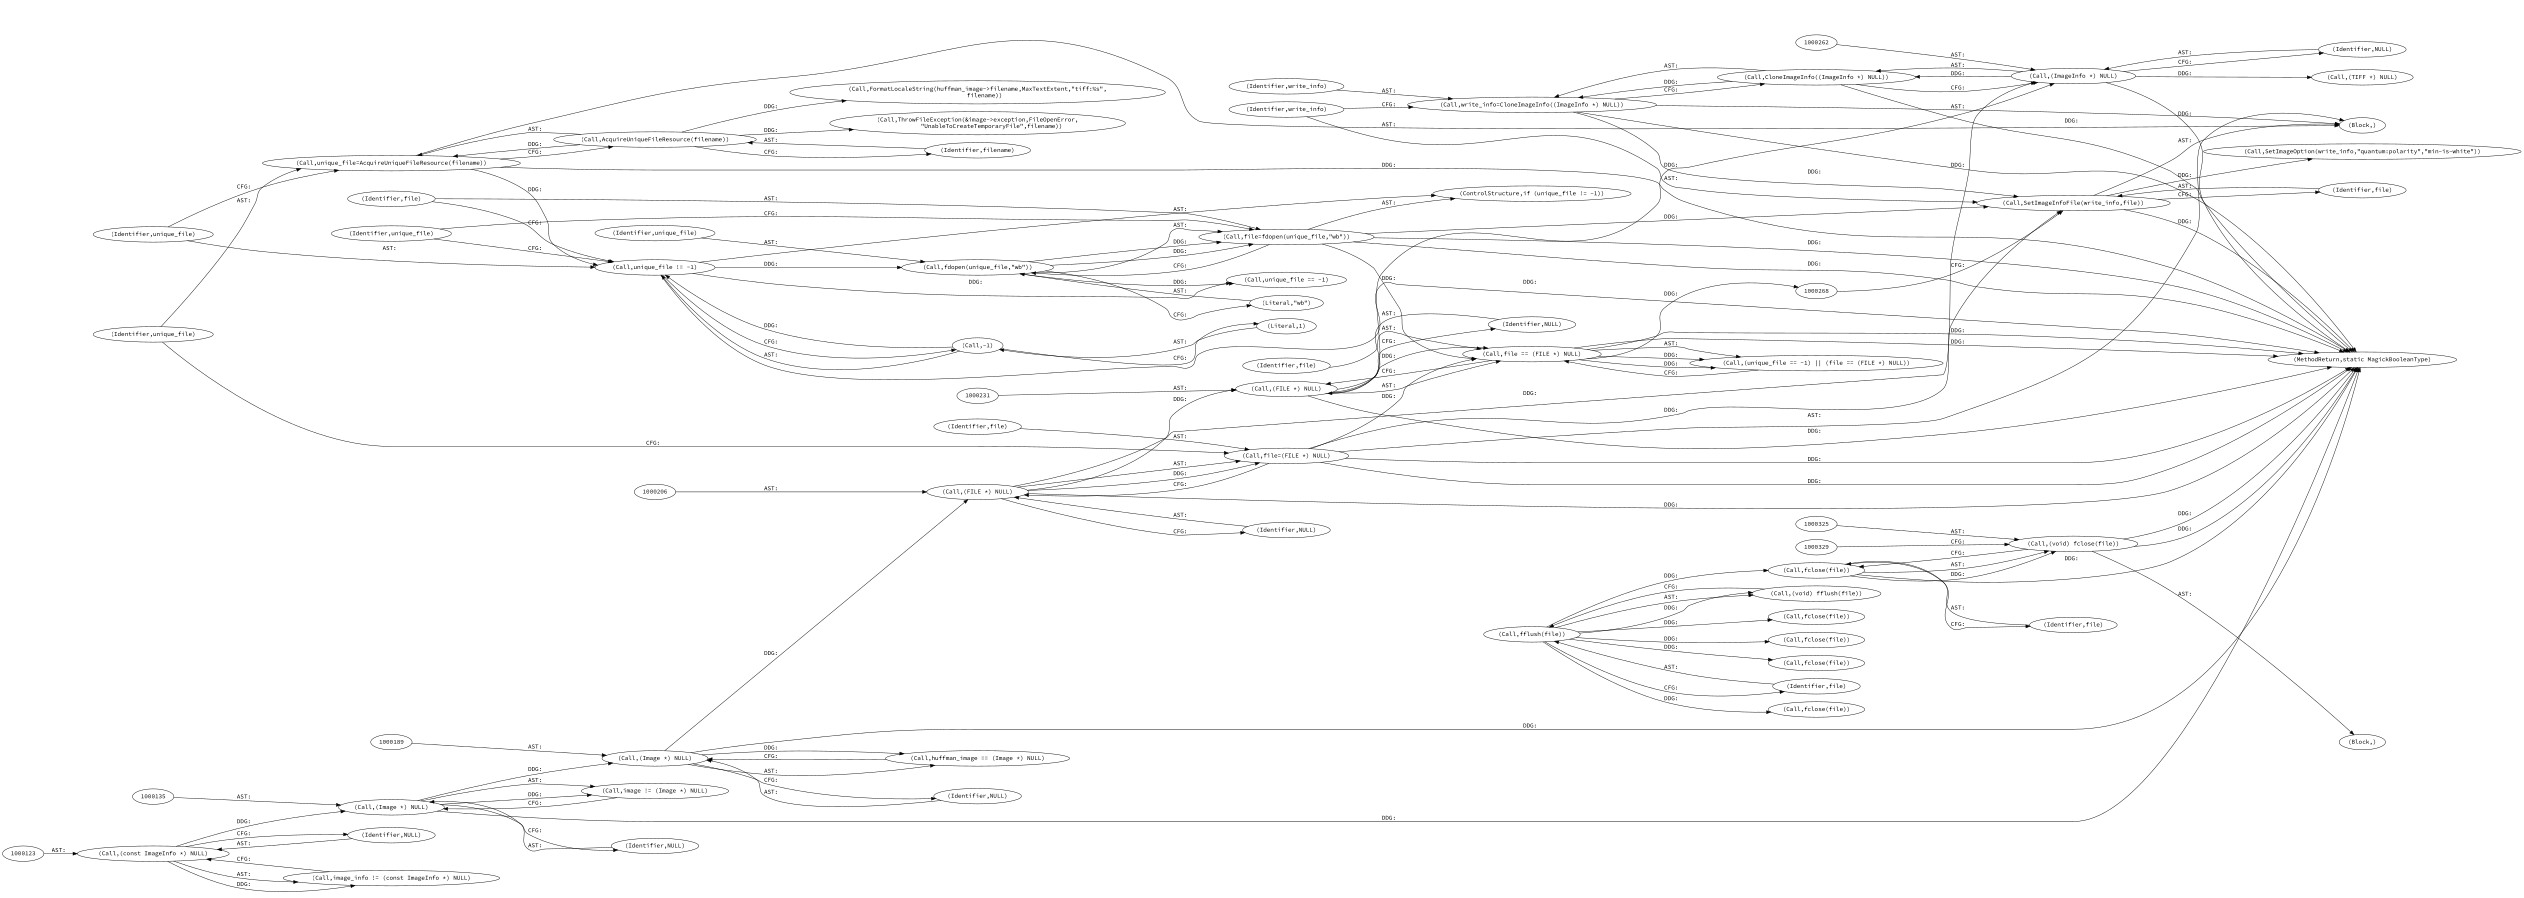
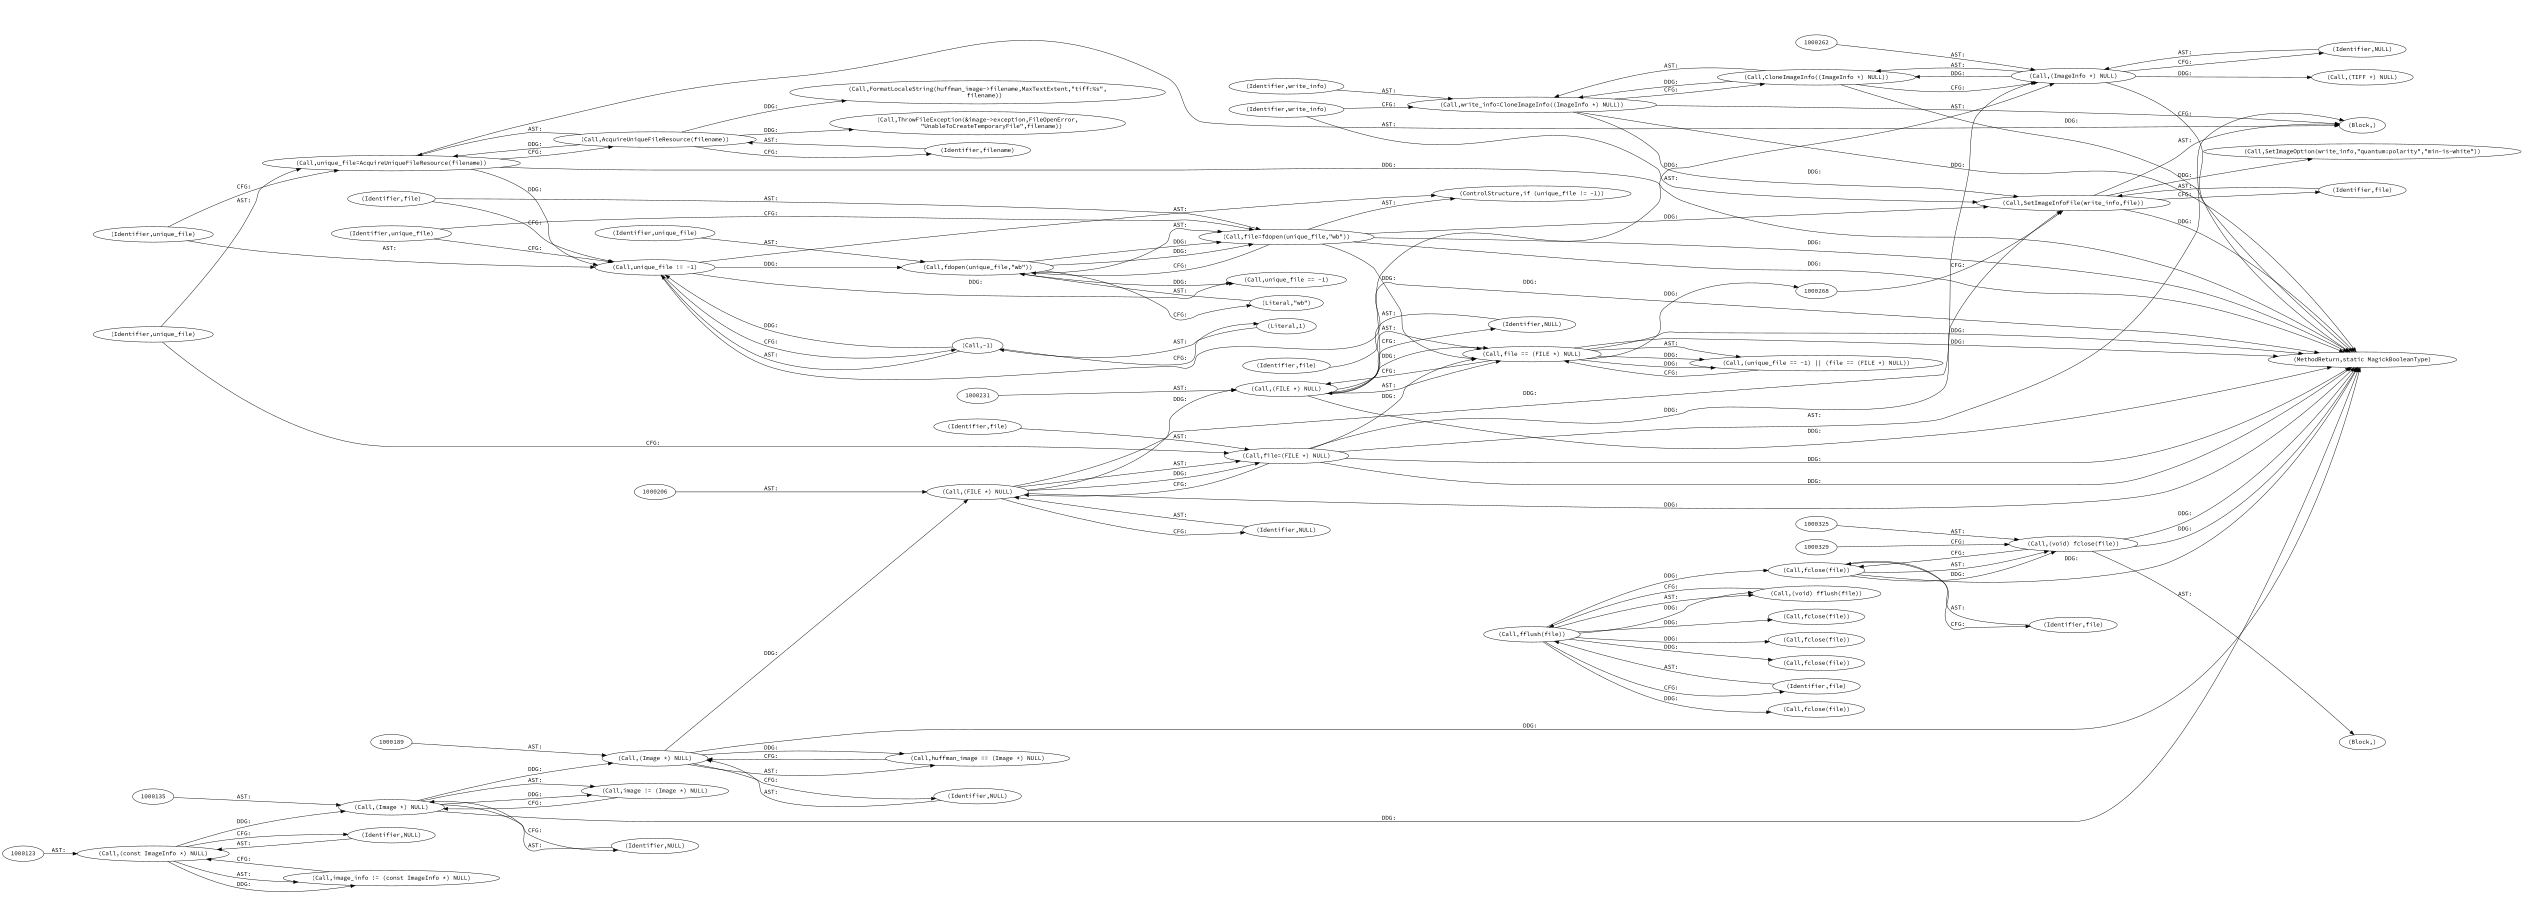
(2187, 114) -> (2187, 114)
